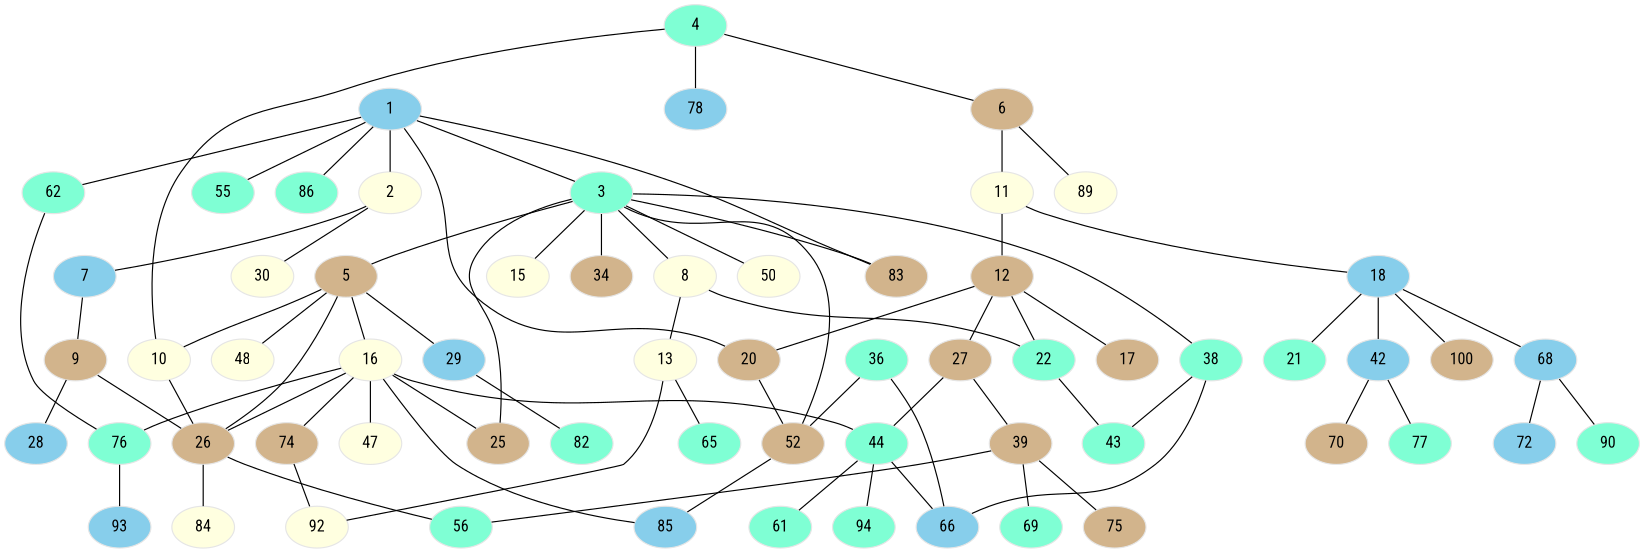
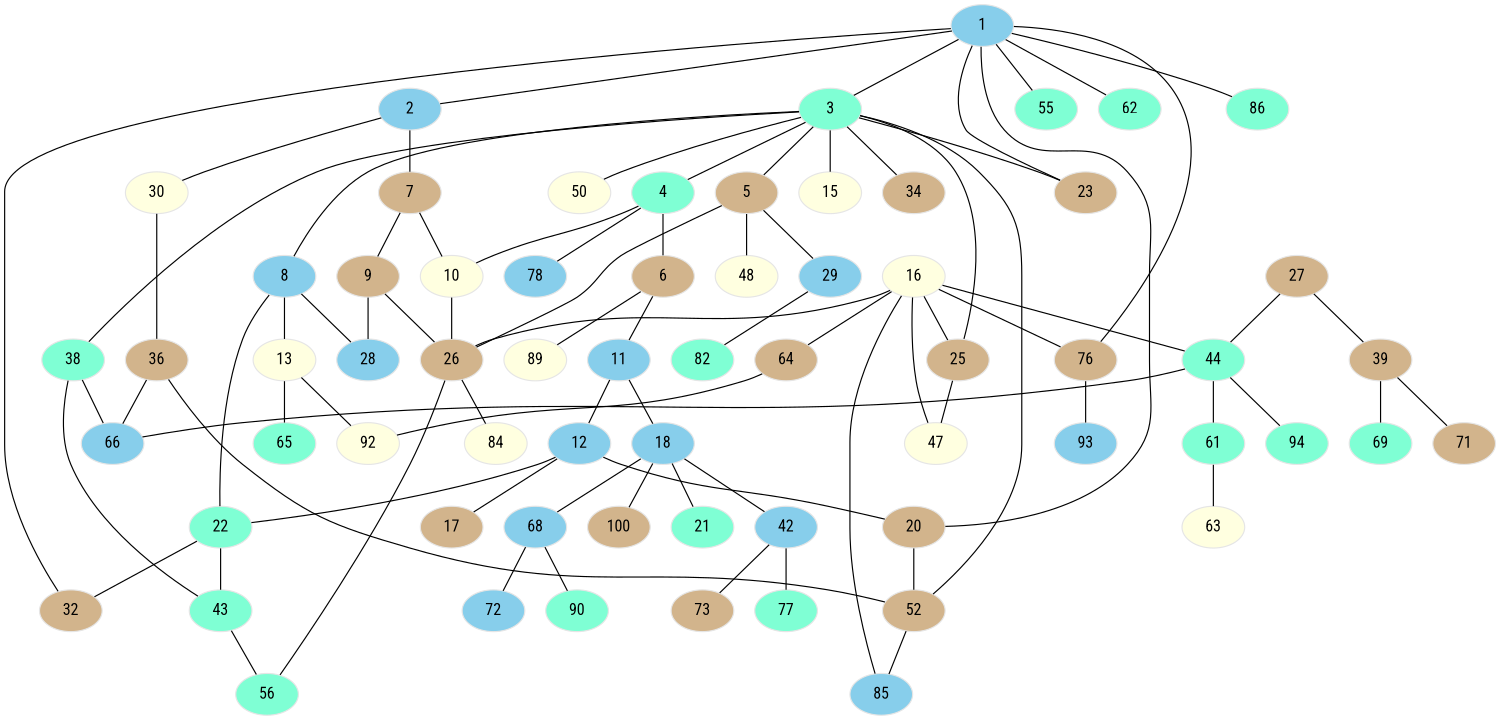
none -> (747, 151)
(390, 193) -> (410, 109)
(1002, 193) -> (619, 360)
none -> (157, 267)
(85, 276) -> (410, 193)
(685, 276) -> (284, 276)
(896, 276) -> (1086, 193)
(1002, 276) -> (579, 444)
(253, 318) -> (431, 235)
none -> (326, 318)
(358, 318) -> none
(981, 318) -> none
(21, 336) -> (1189, 138)
(877, 360) -> (157, 360)
none -> (945, 407)
(120, 444) -> (1086, 360)
(287, 444) -> (786, 360)
(1336, 444) -> (702, 611)
(742, 489) -> (244, 653)
(1115, 527) -> (1464, 444)
none -> (1213, 527)
none -> (71, 611)
